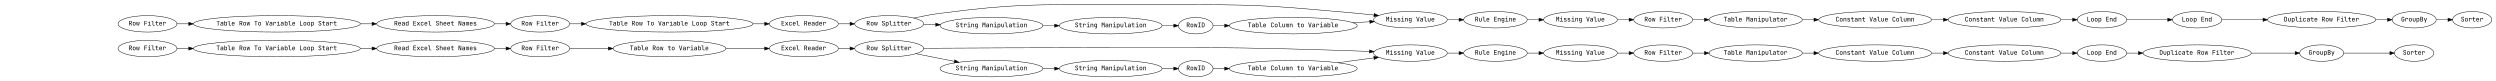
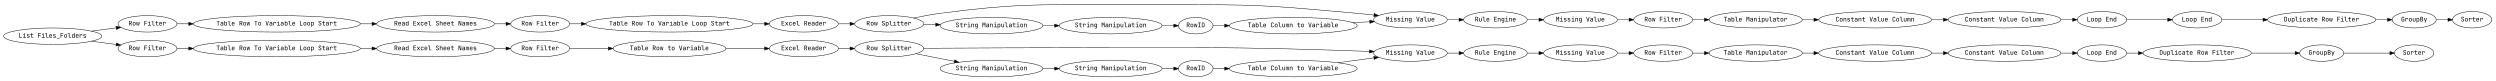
none -> (53, 36)
